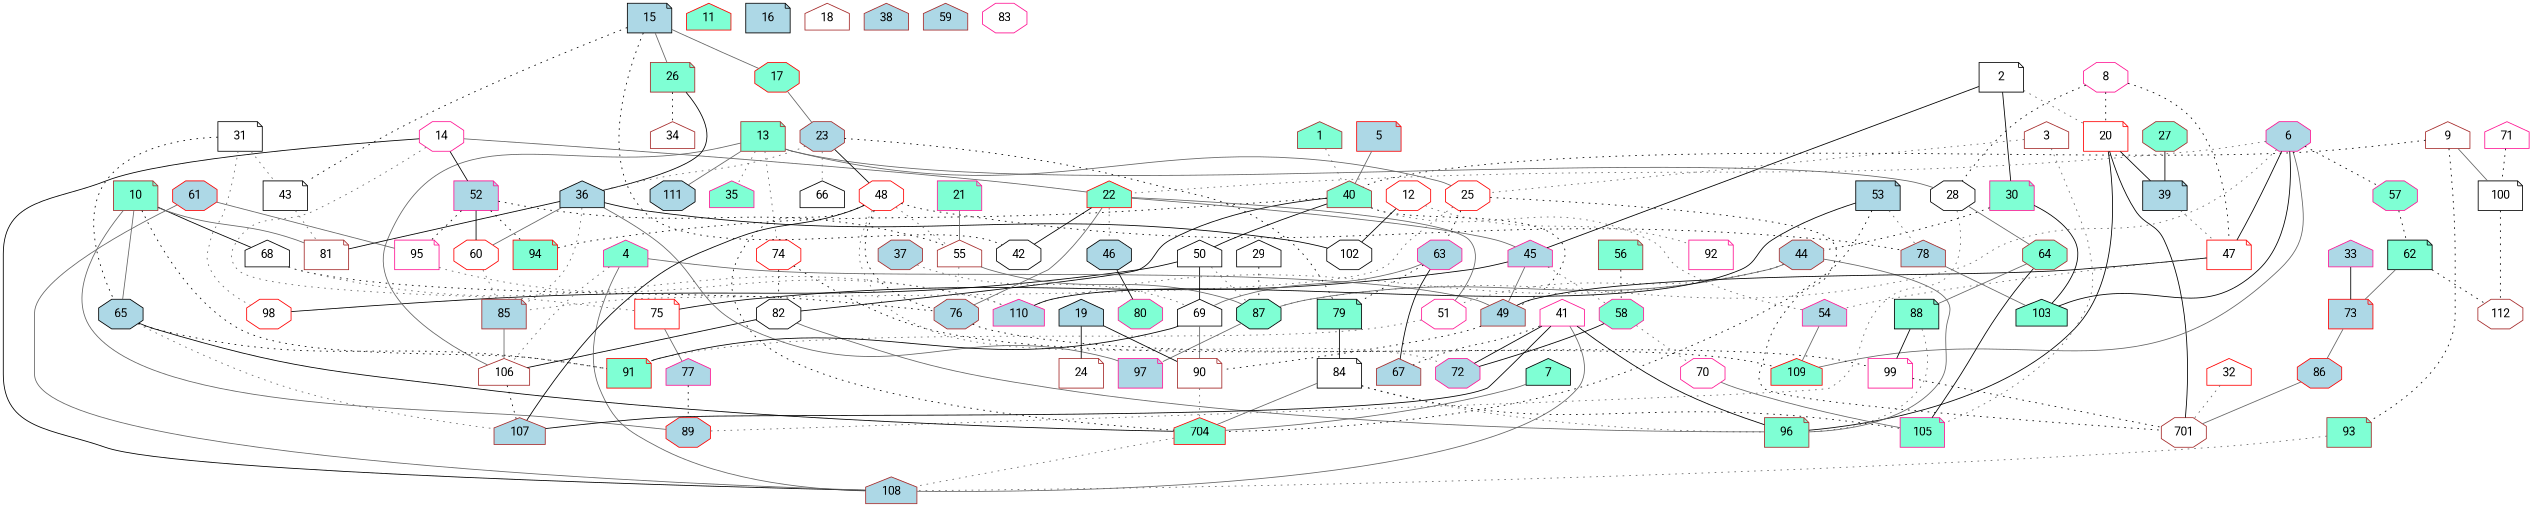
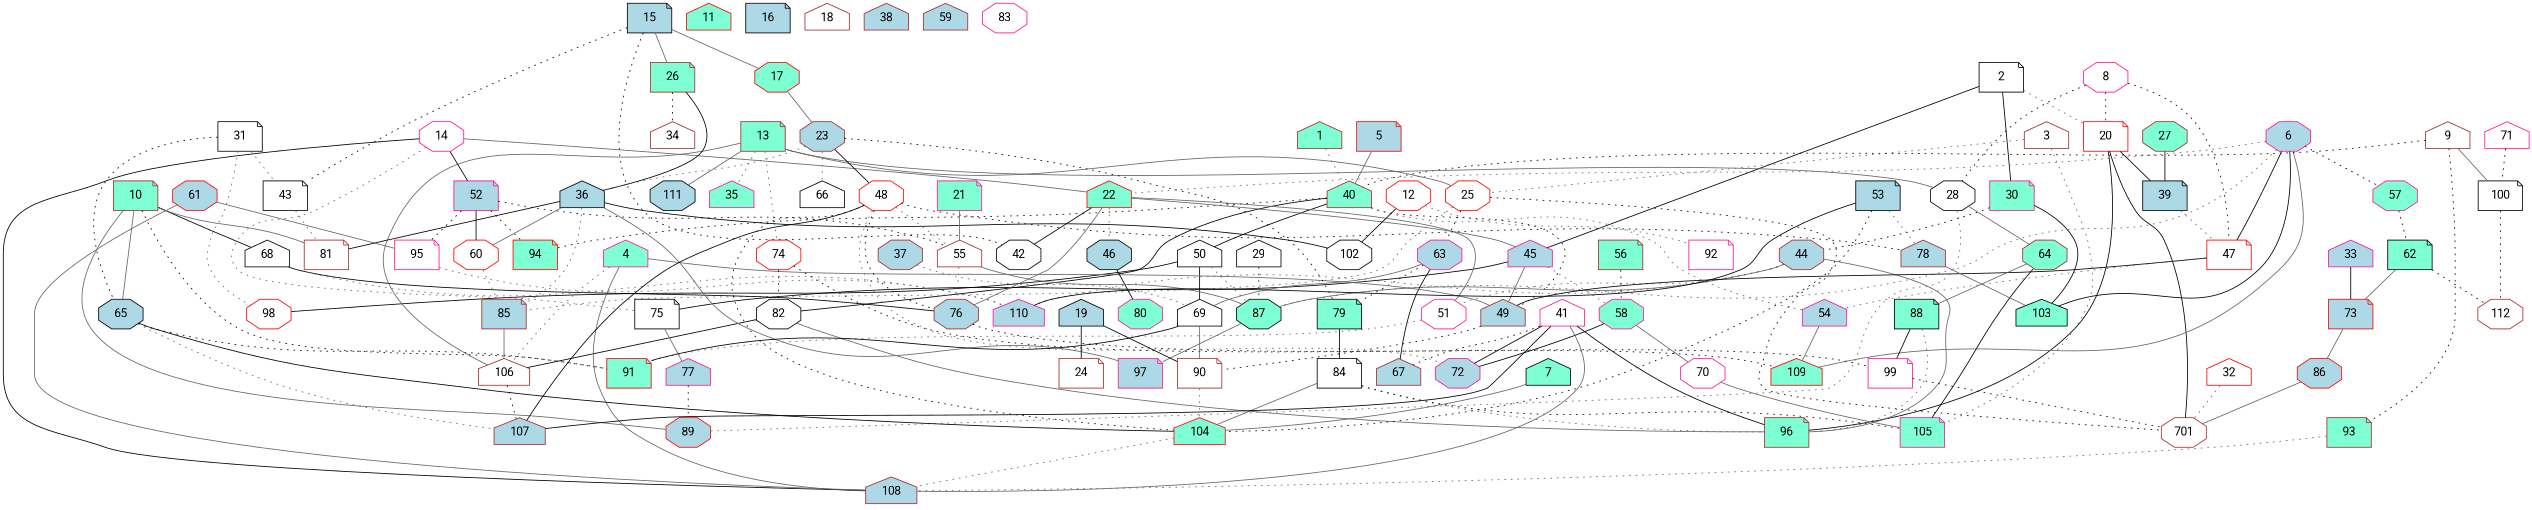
(481, 289) -> (481, 289)
(657, 314) -> (657, 314)
(1662, 344) -> (1662, 344)
(1200, 432) -> (1200, 432)
